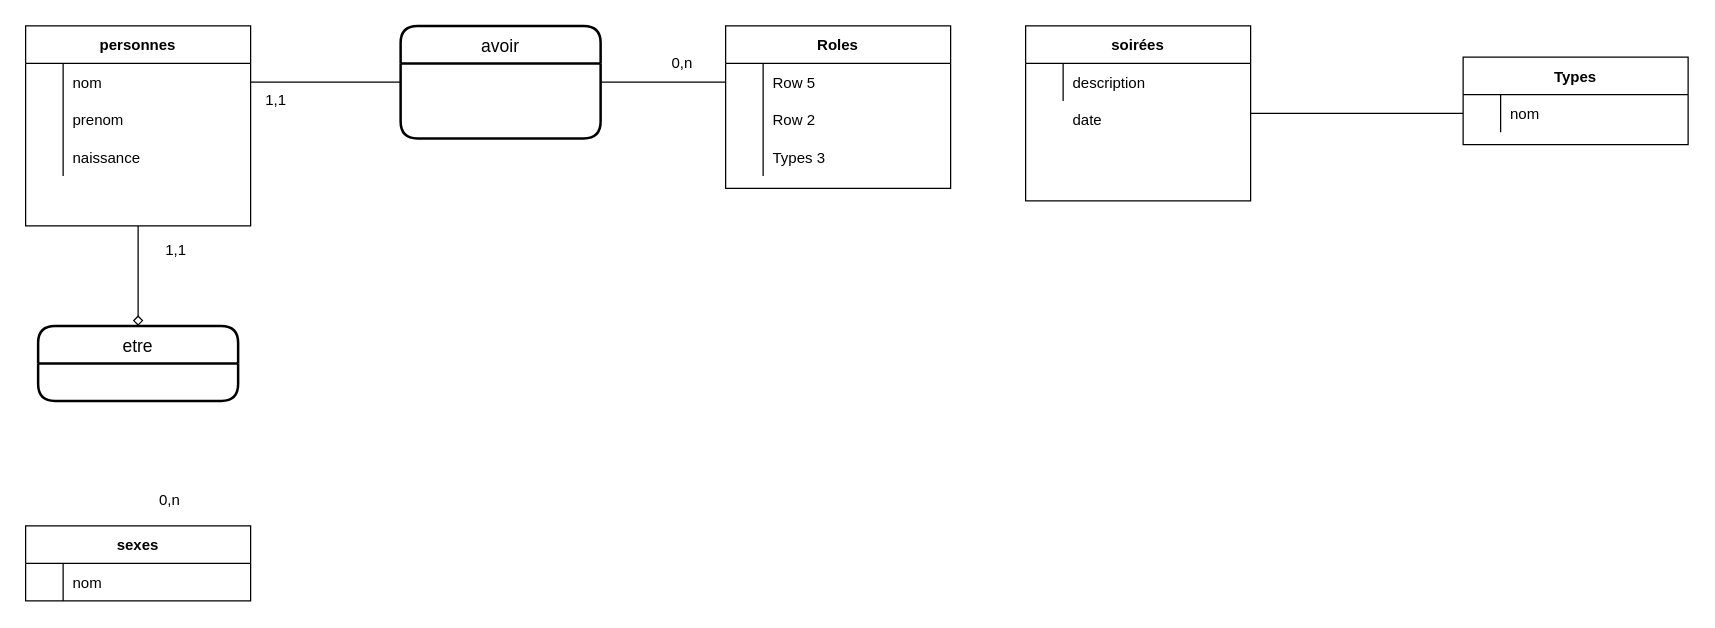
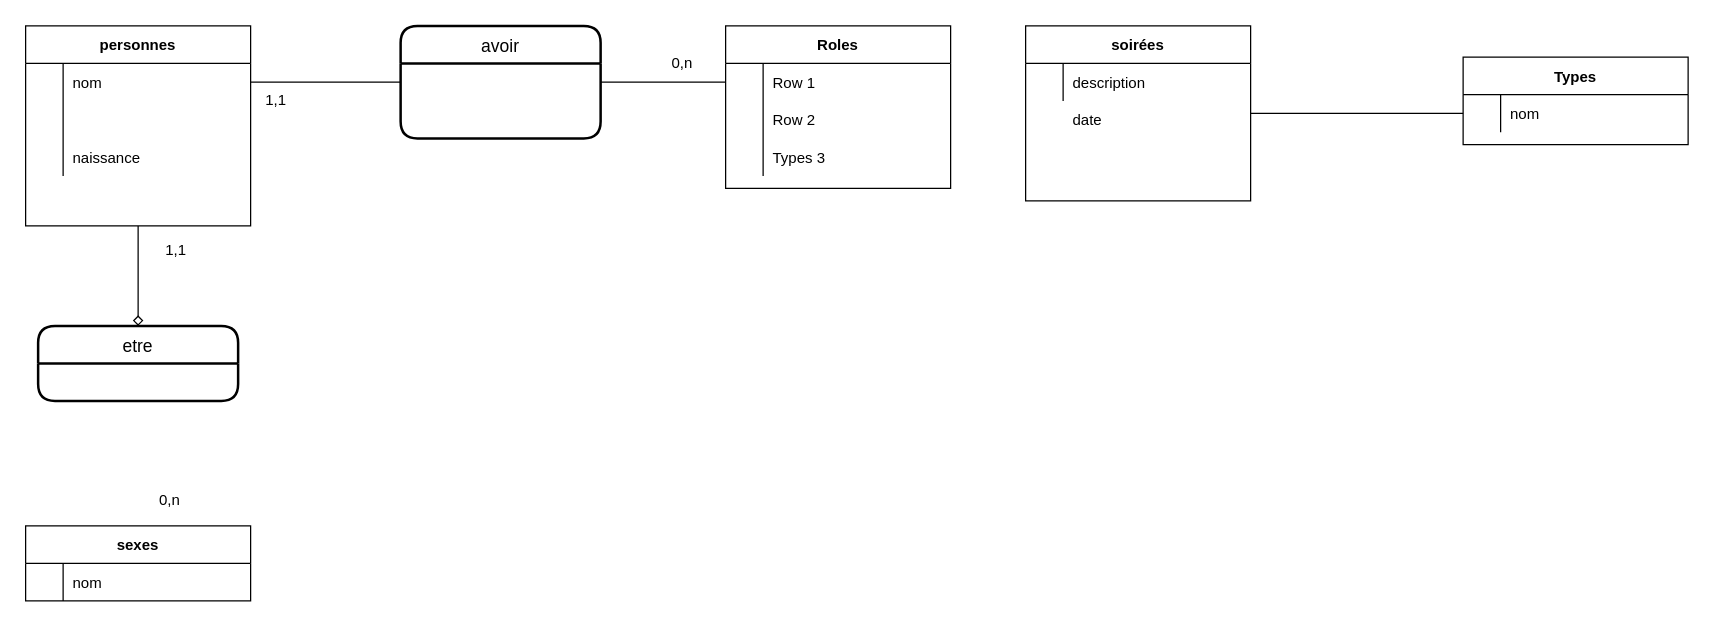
(792, 83) -> (792, 83)
(157, 119) -> none
